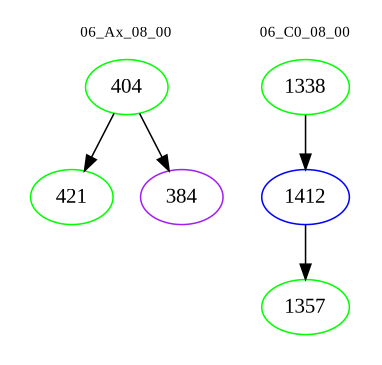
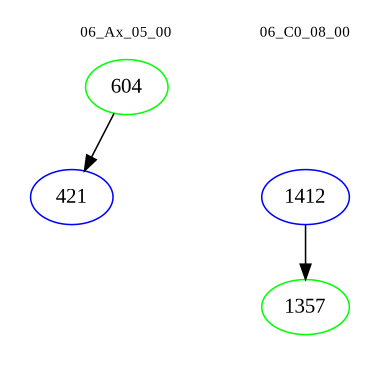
(127, 33) -> (127, 33)
(127, 87) -> (127, 87)
(306, 87) -> none
(72, 197) -> (72, 197)
(182, 197) -> none
